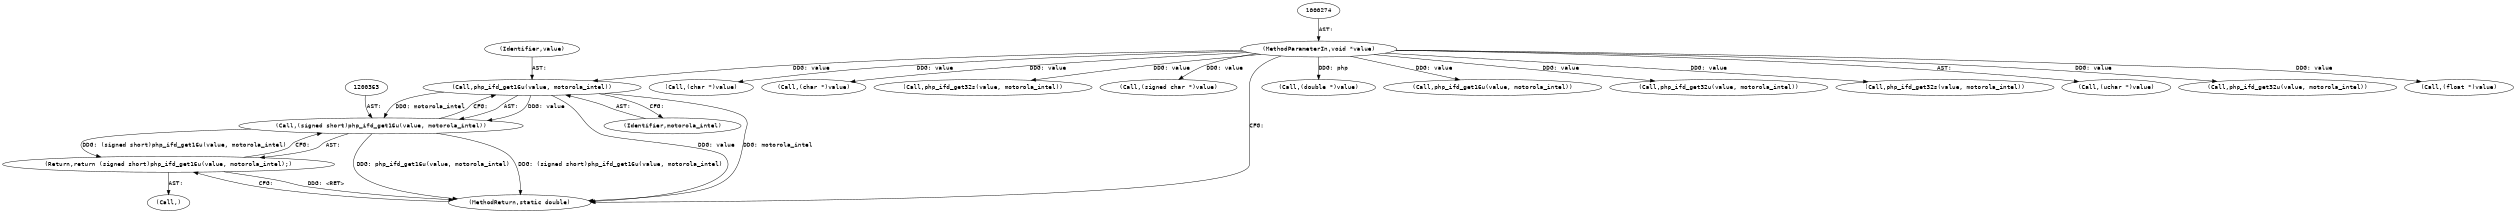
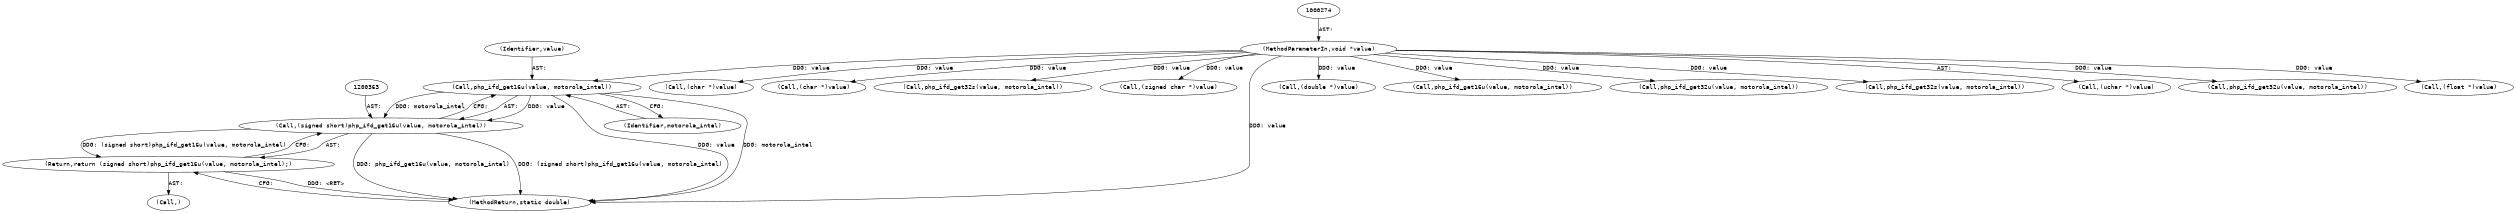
(1333, 68) -> (1337, 68)
(1259, 126) -> (1268, 126)
